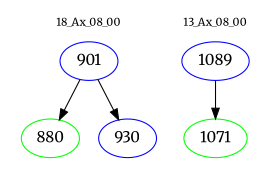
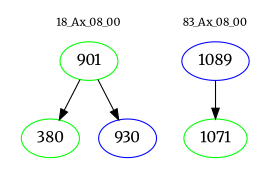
(216, 23) -> (216, 23)
(89, 61) -> (89, 61)
(50, 138) -> (50, 138)
